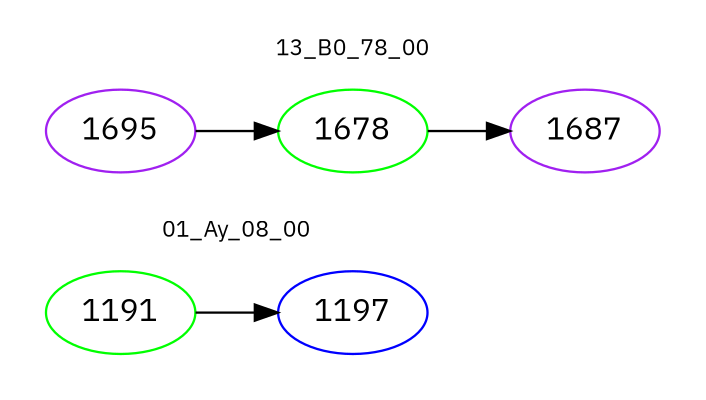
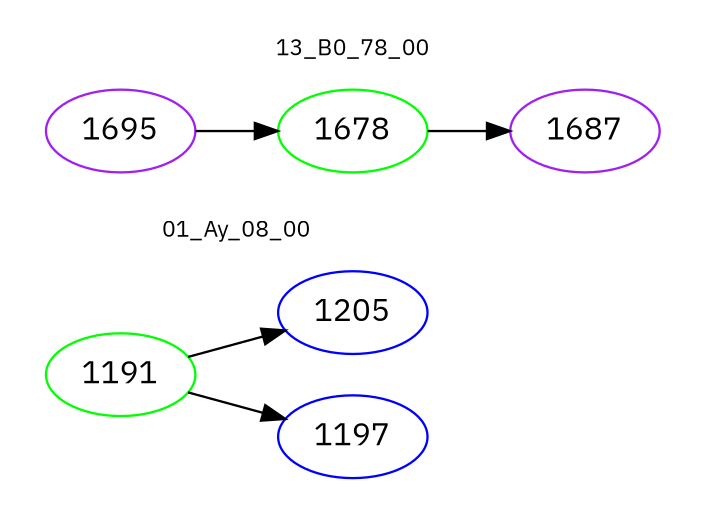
none -> (353, 313)
